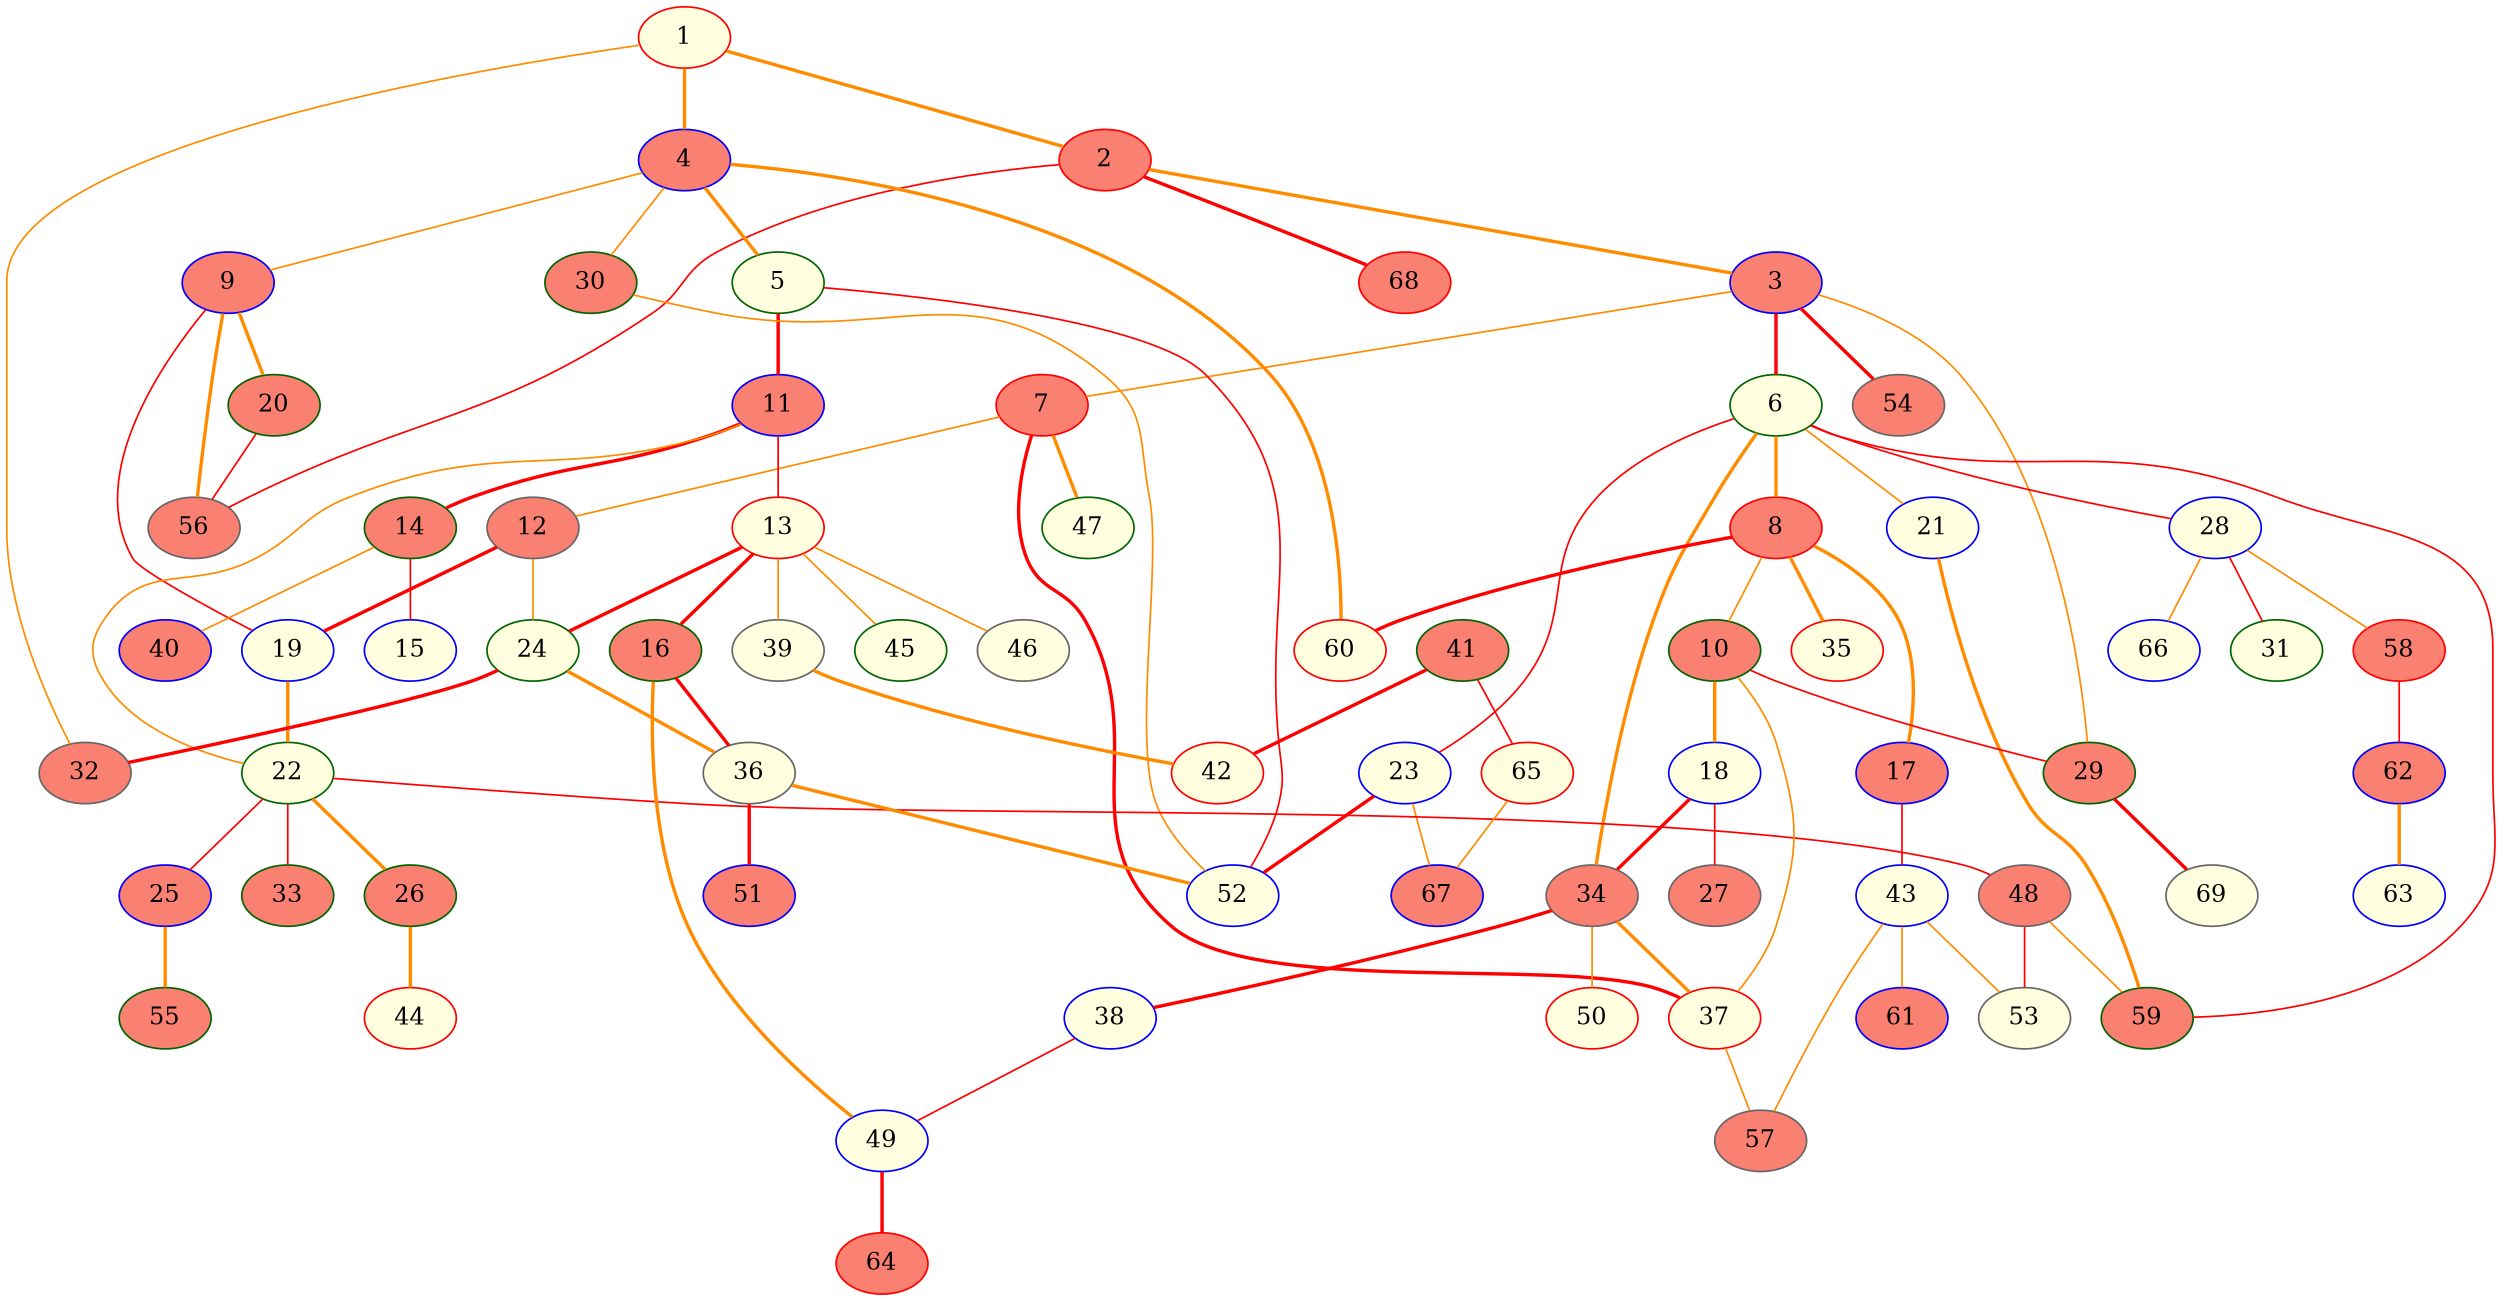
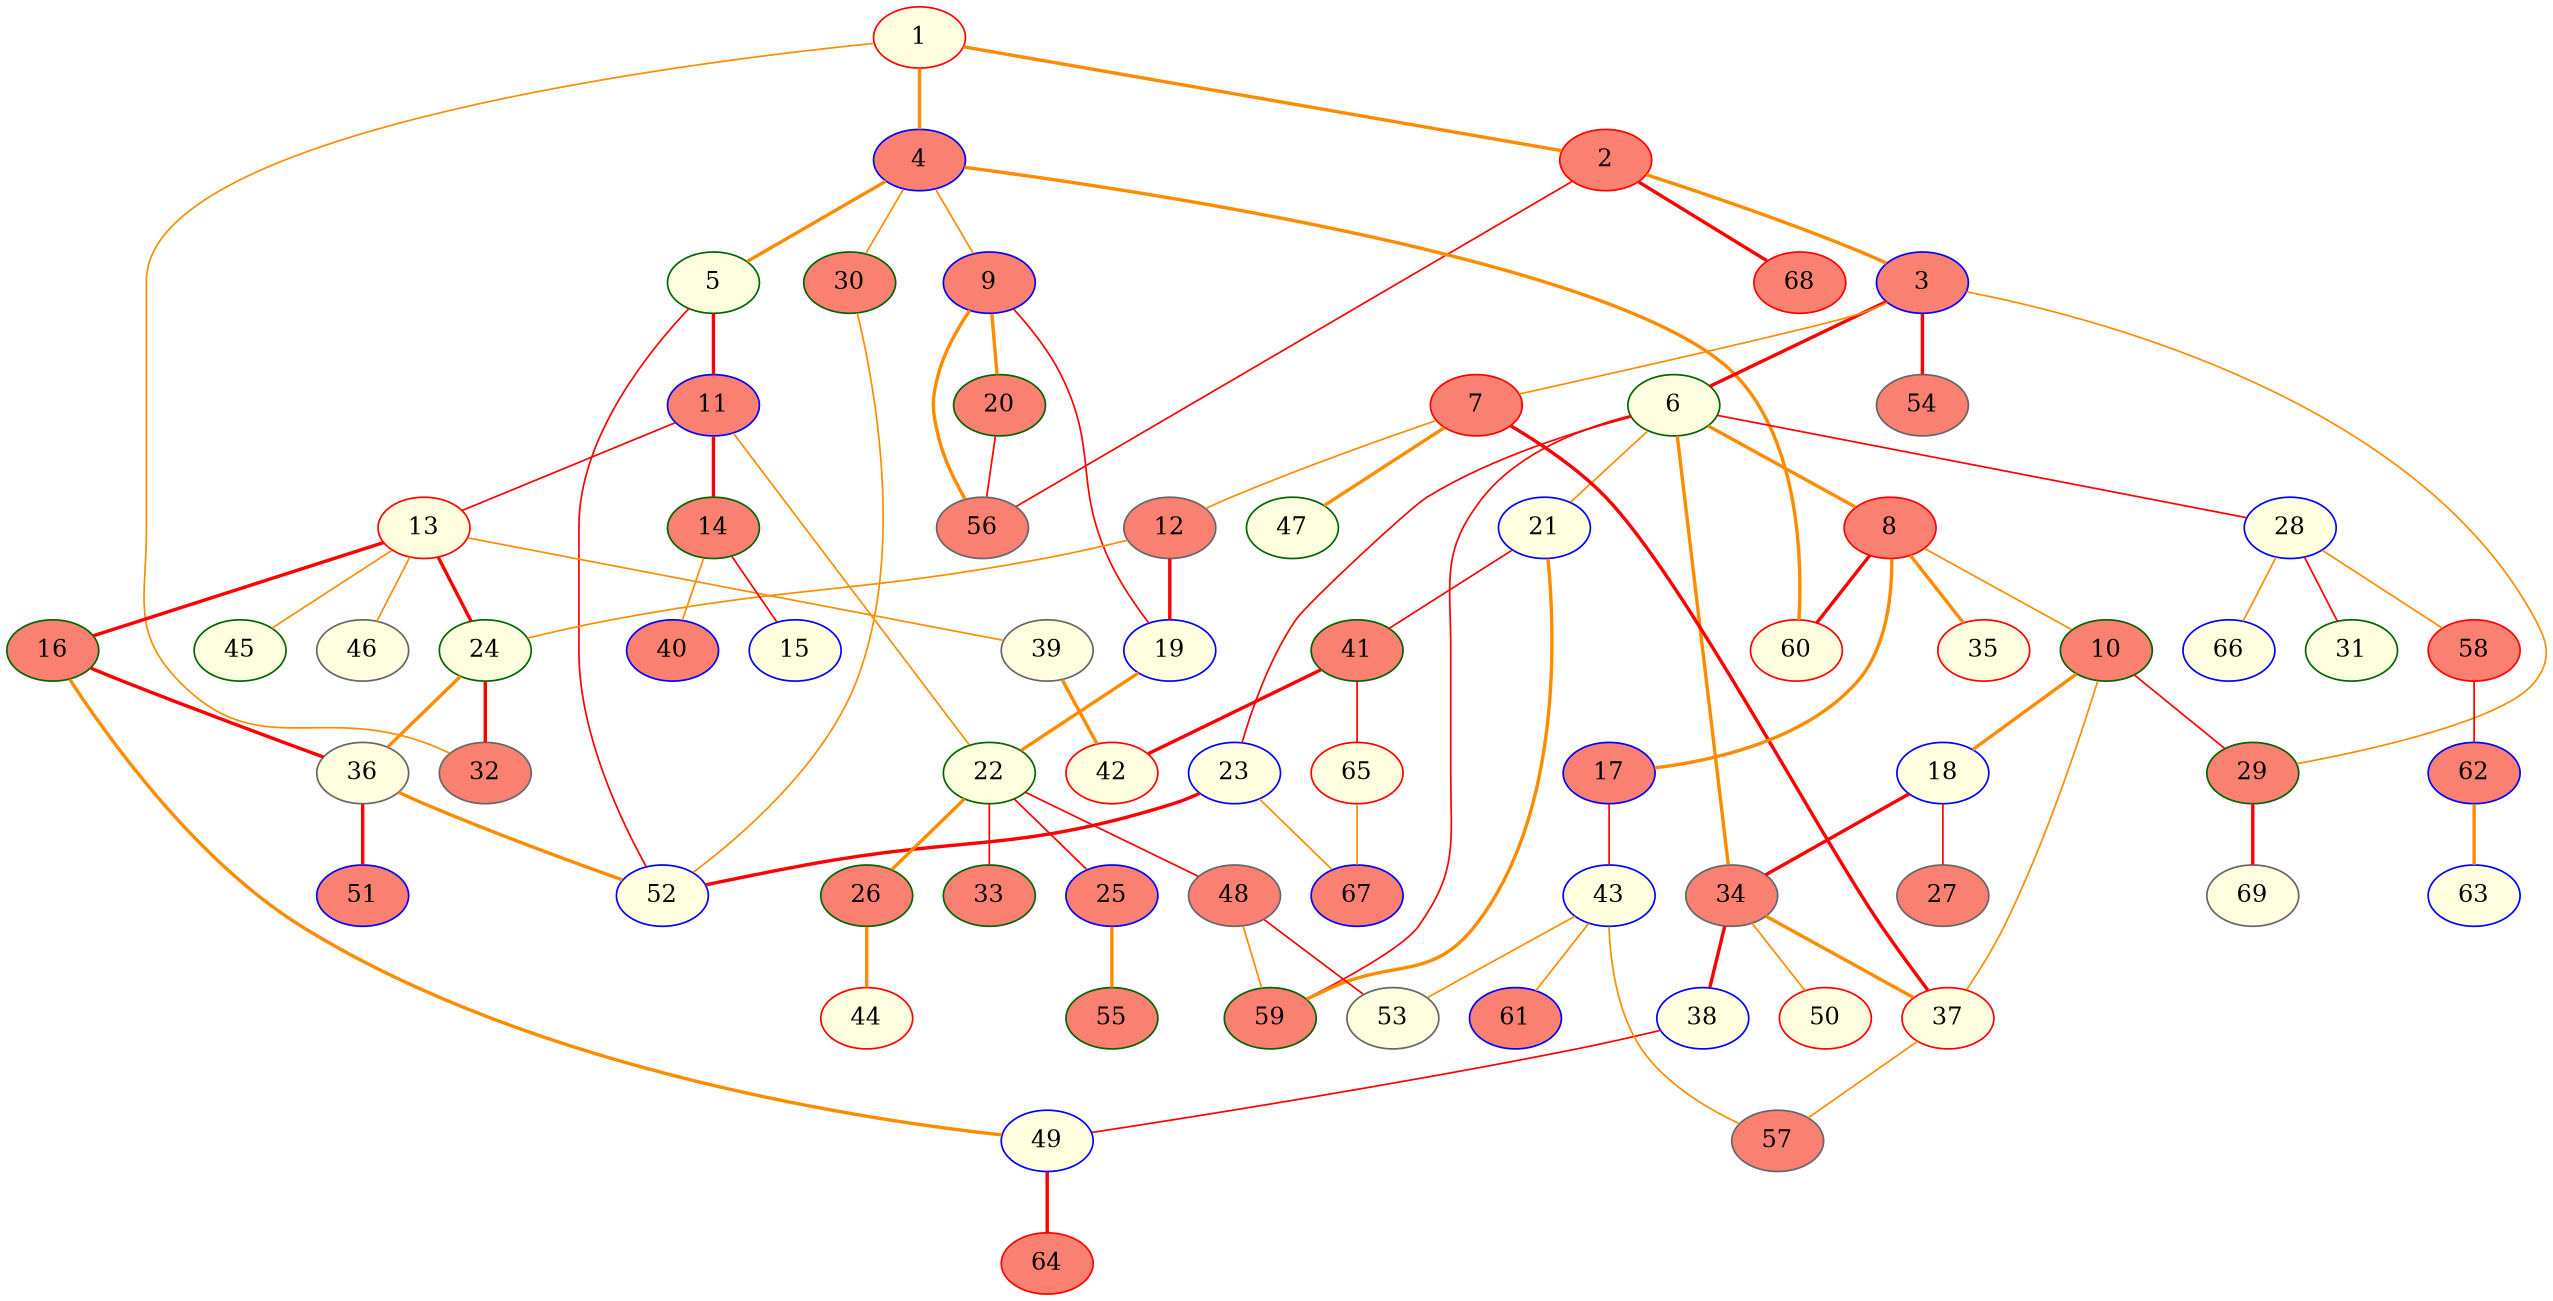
none -> (1463, 581)
